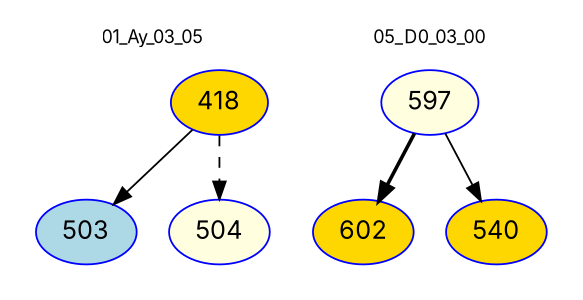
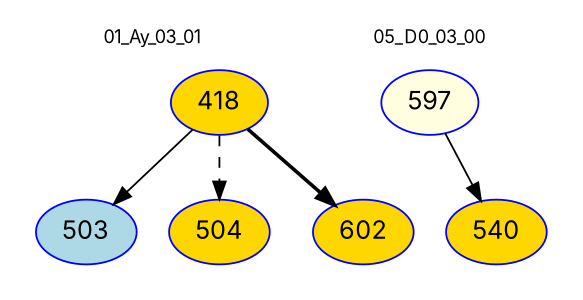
(153, 39) -> (153, 39)
(401, 159) -> (273, 151)
(219, 232) -> (219, 232)
